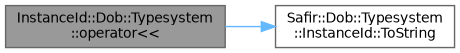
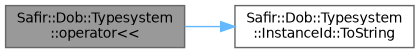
(115, 27) -> (95, 27)
